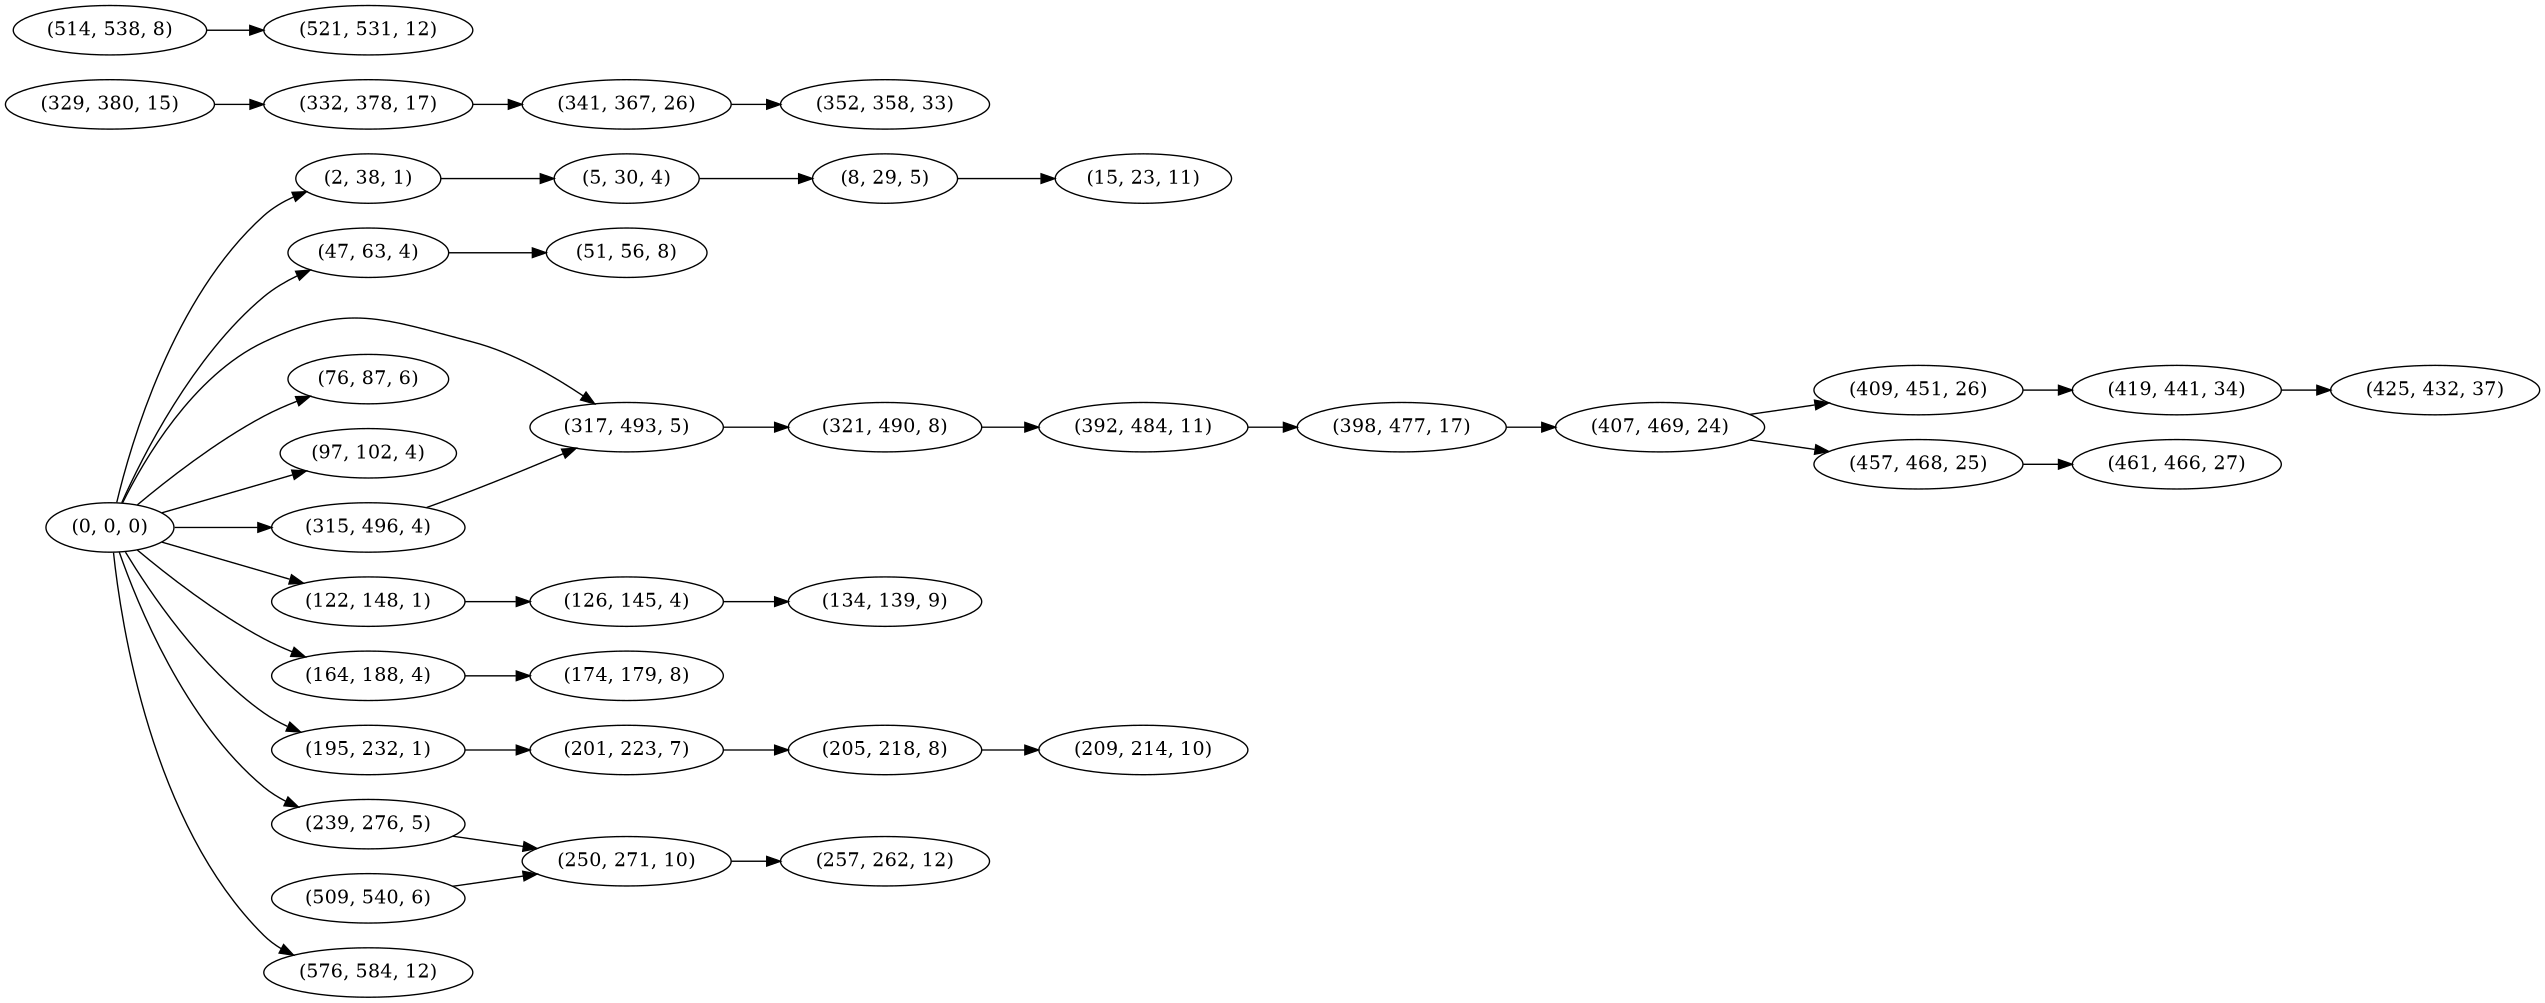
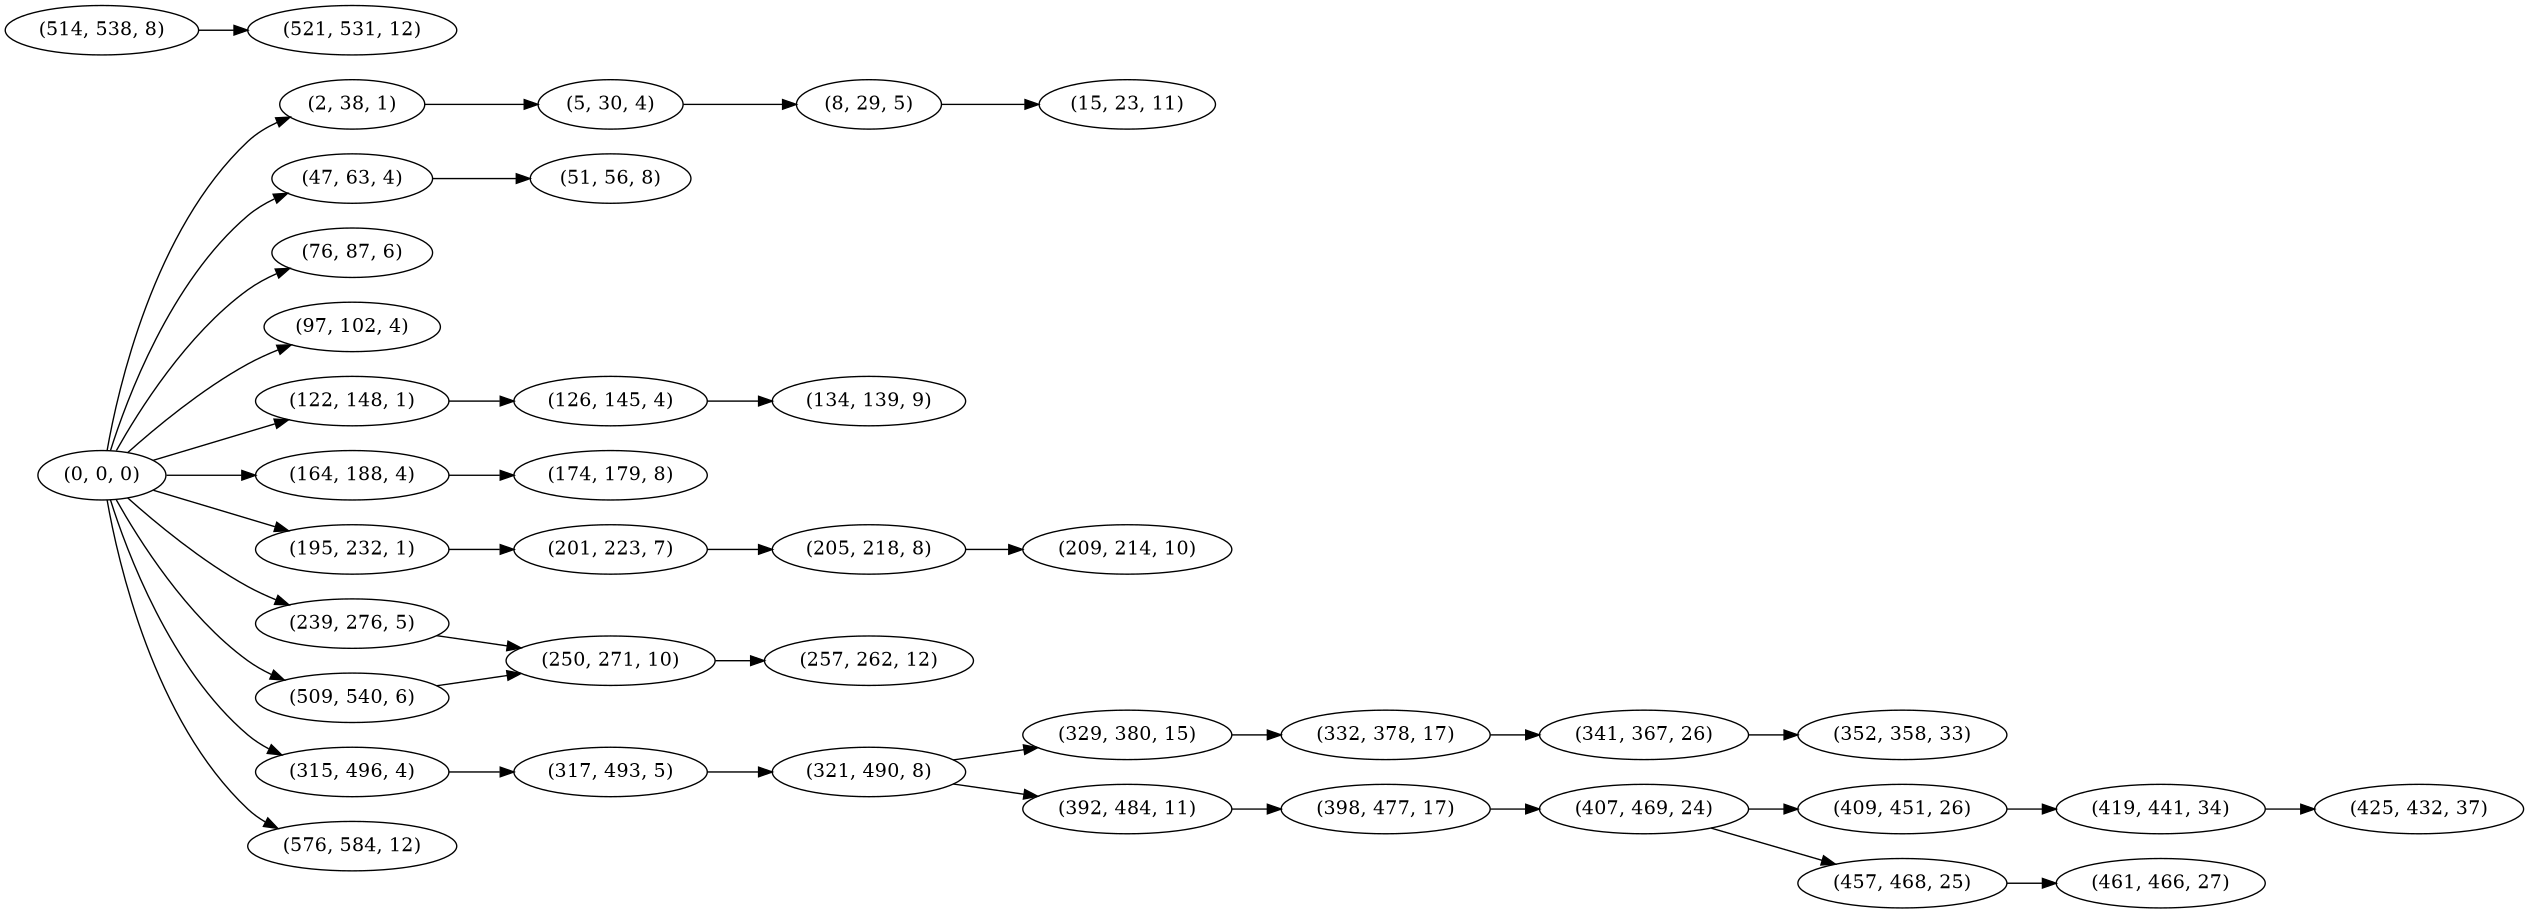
(321, 322) -> (183, 598)
none -> (989, 755)
